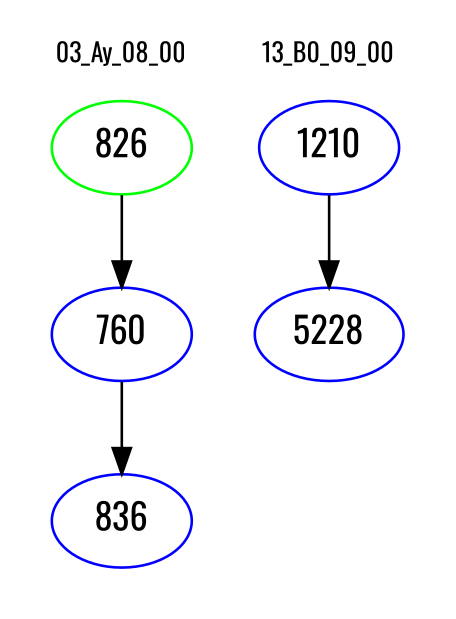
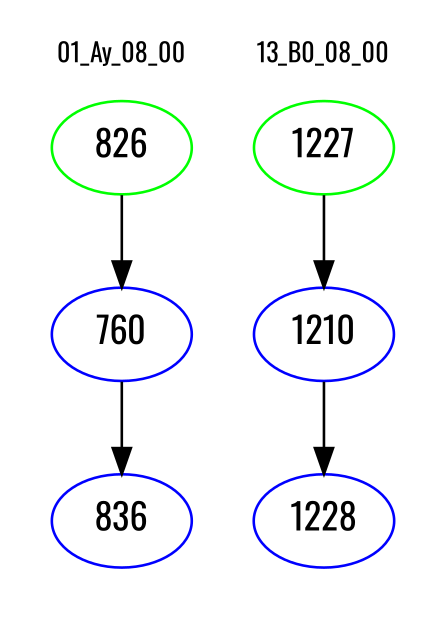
(122, 56) -> (122, 56)
(329, 56) -> (324, 56)
none -> (324, 148)
(329, 334) -> (324, 521)
